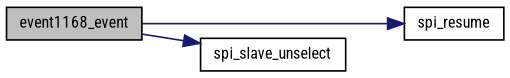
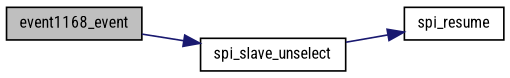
(265, 24) -> (367, 39)
